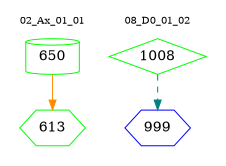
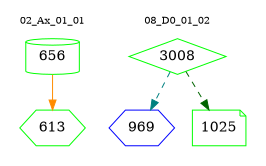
(53, 57) -> (53, 57)
(158, 57) -> (178, 57)
(158, 128) -> (142, 128)
none -> (219, 128)
